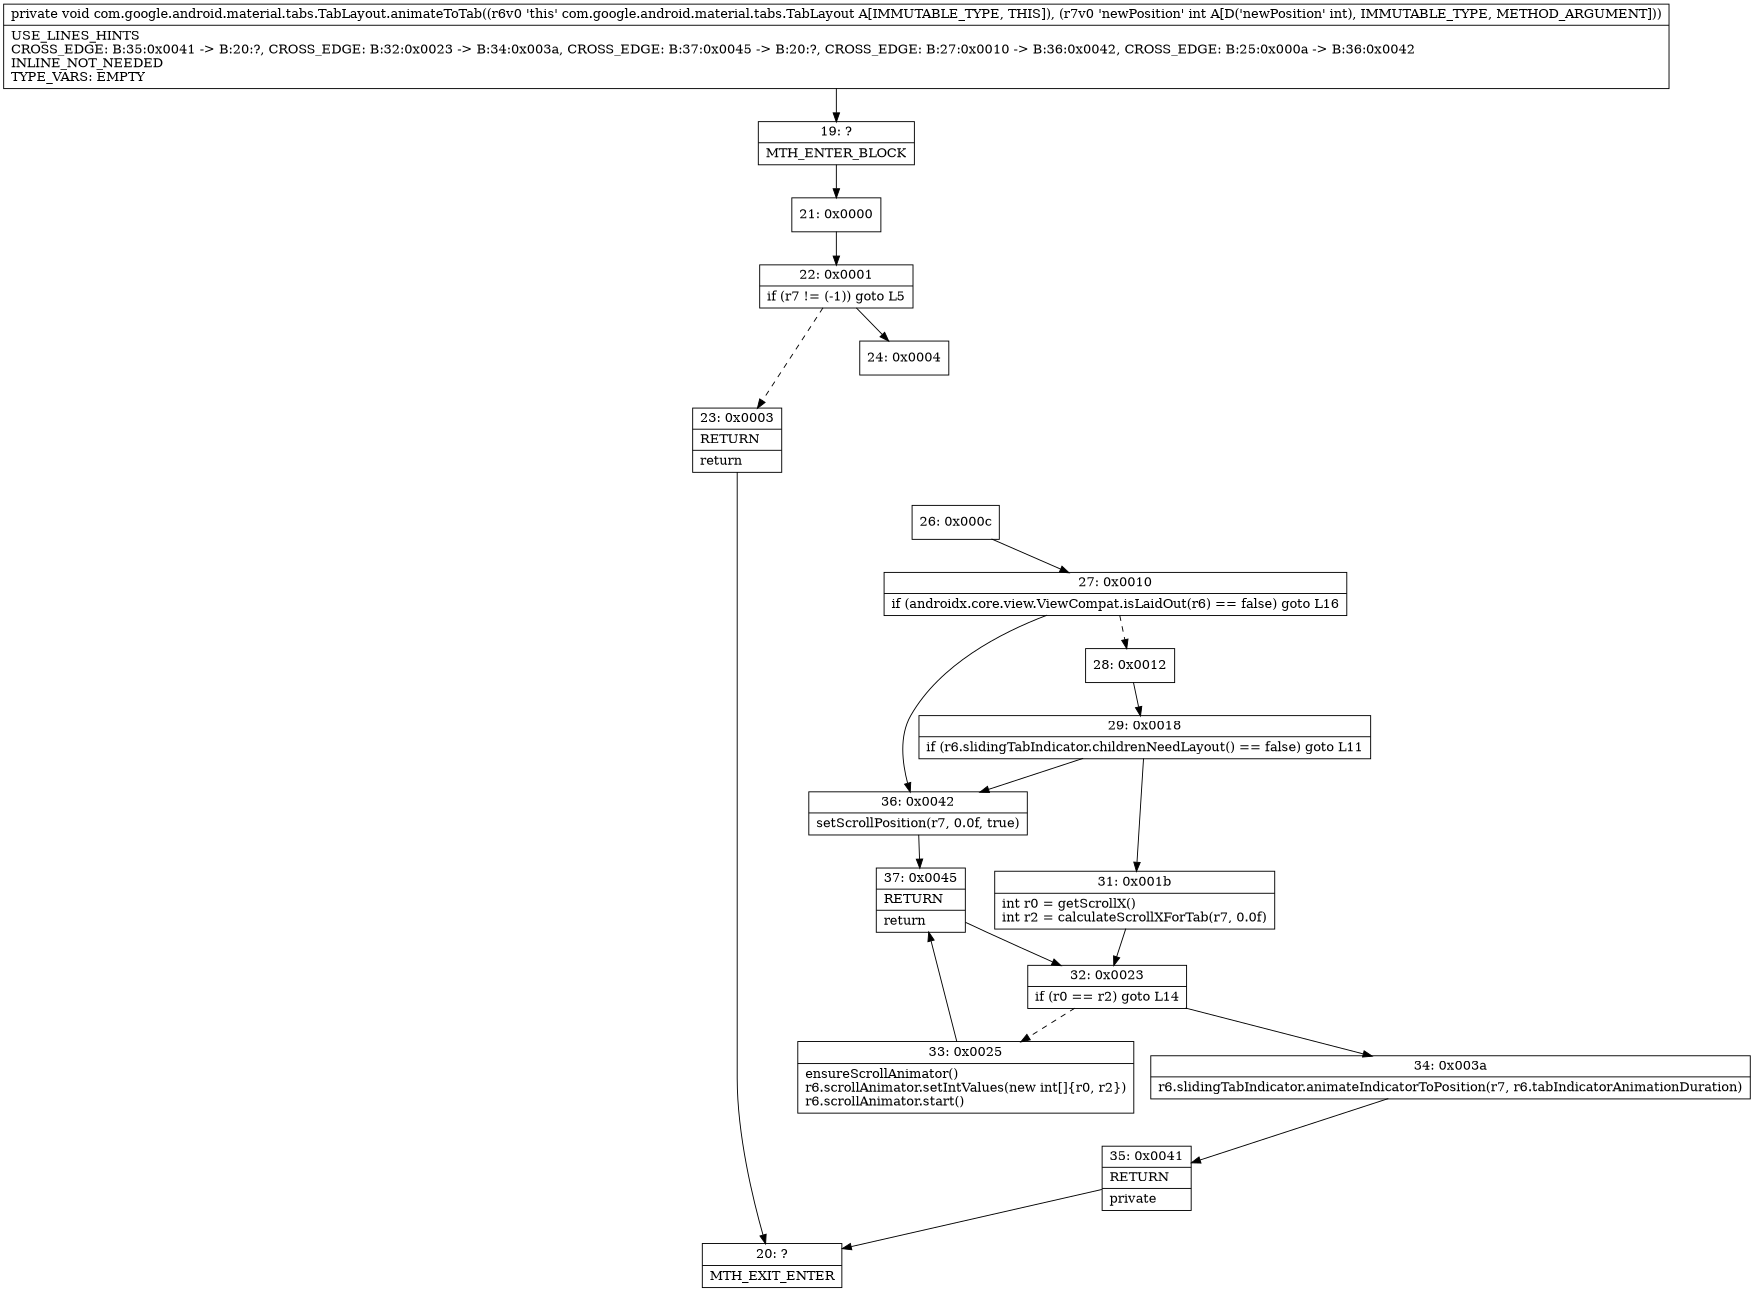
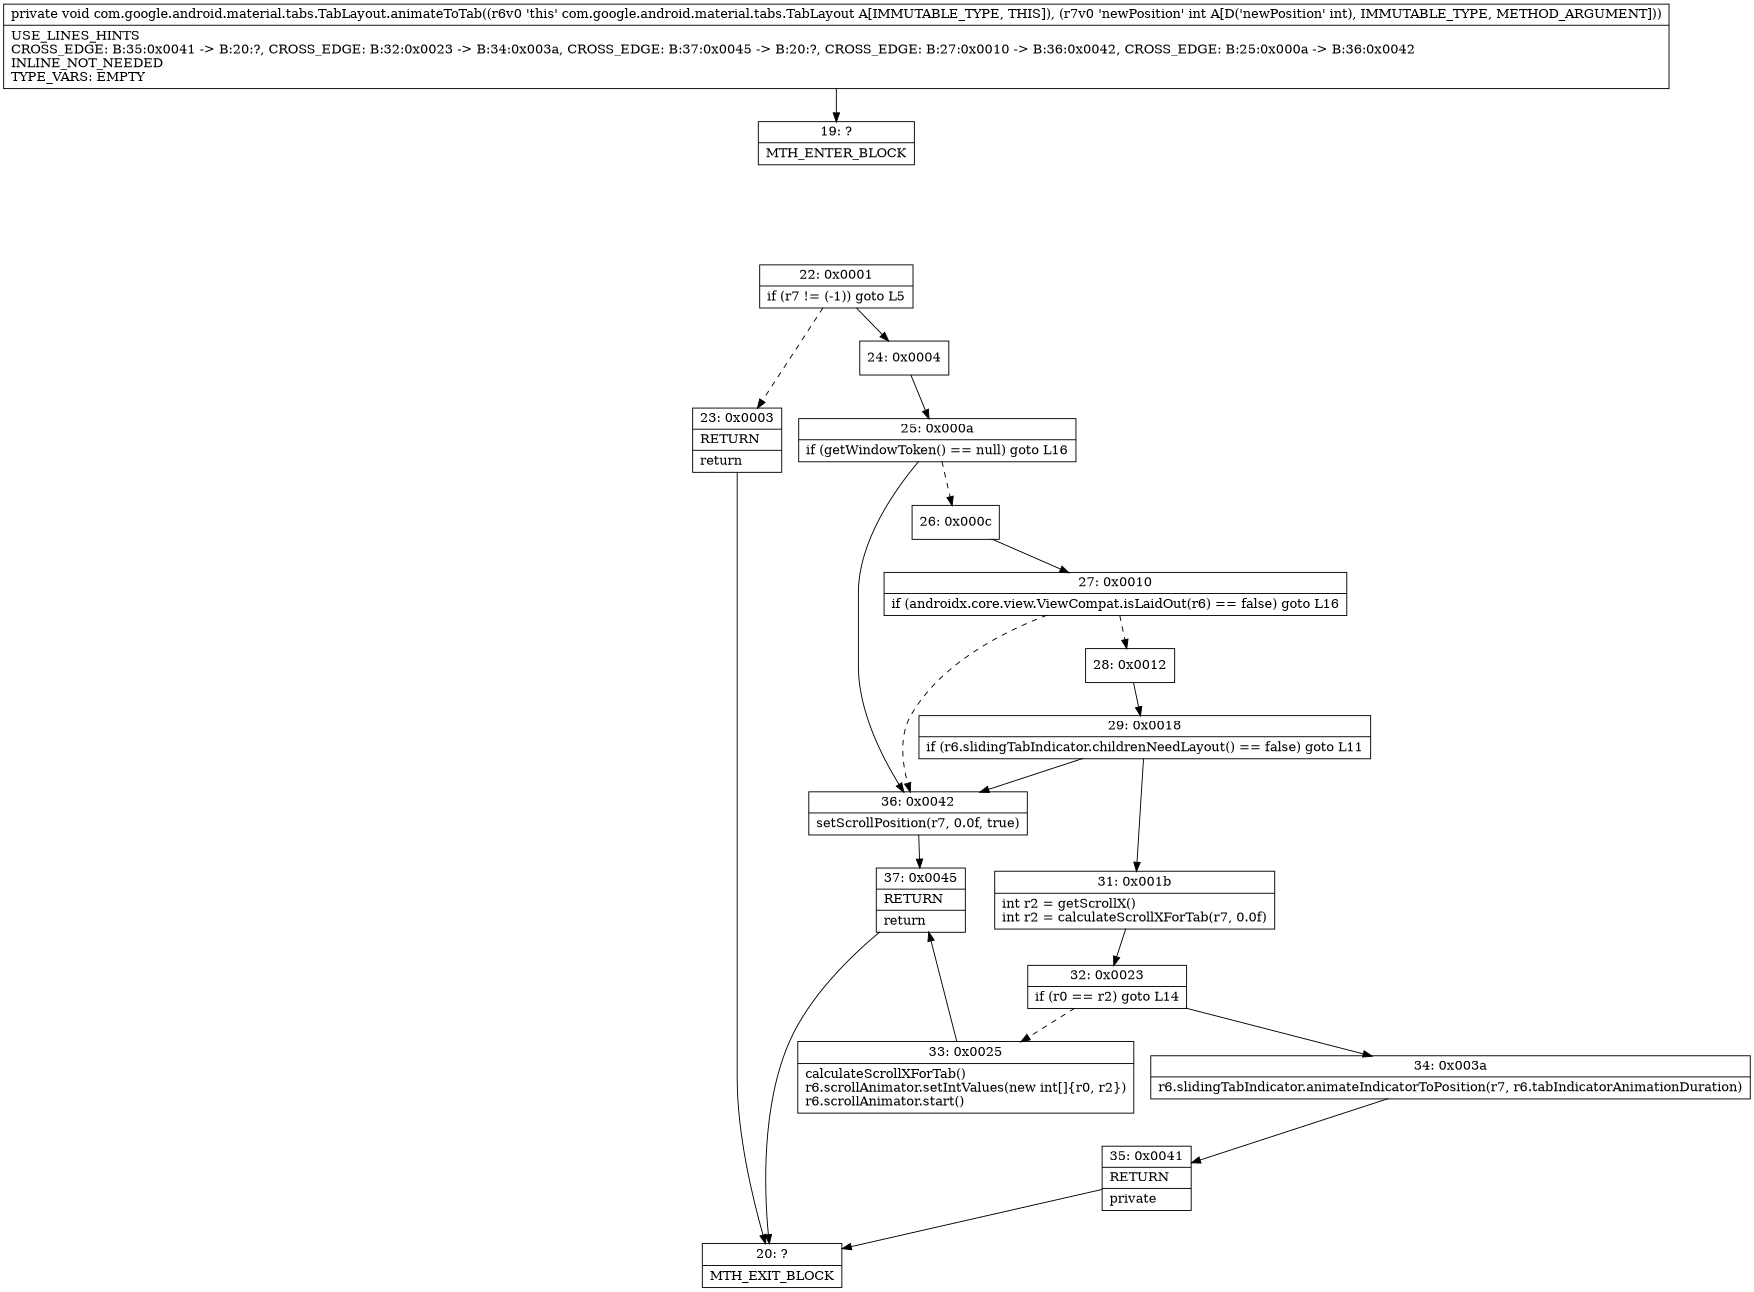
(836, 215) -> none
none -> (937, 440)
(943, 676) -> (943, 676)
(1069, 904) -> (1069, 904)
(1009, 942) -> (780, 1066)
(882, 1074) -> (885, 1074)
(772, 1276) -> (772, 1276)
